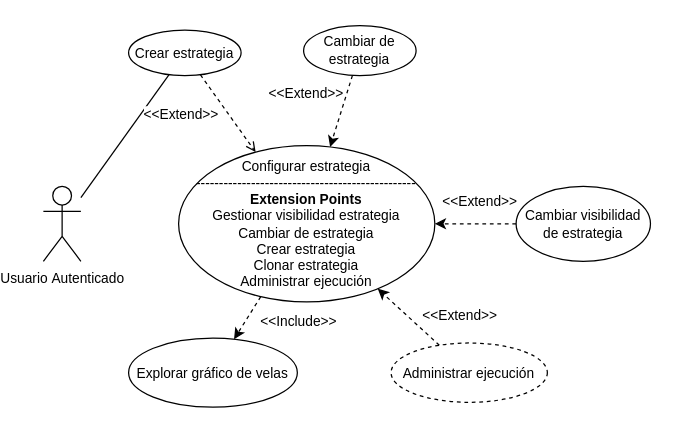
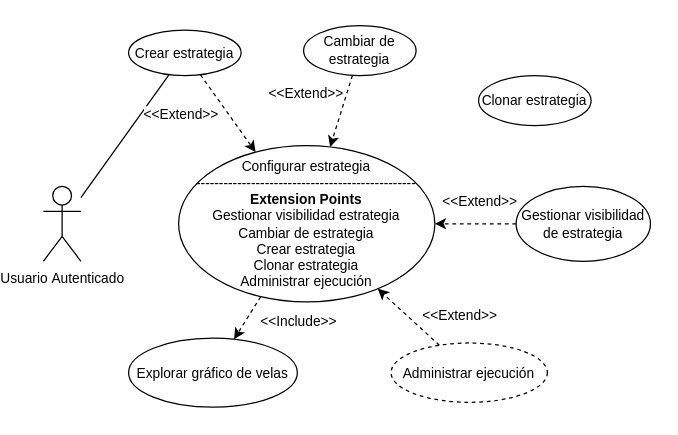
none -> (535, 101)
(251, 146) -> (250, 144)
(583, 224) -> (583, 224)
